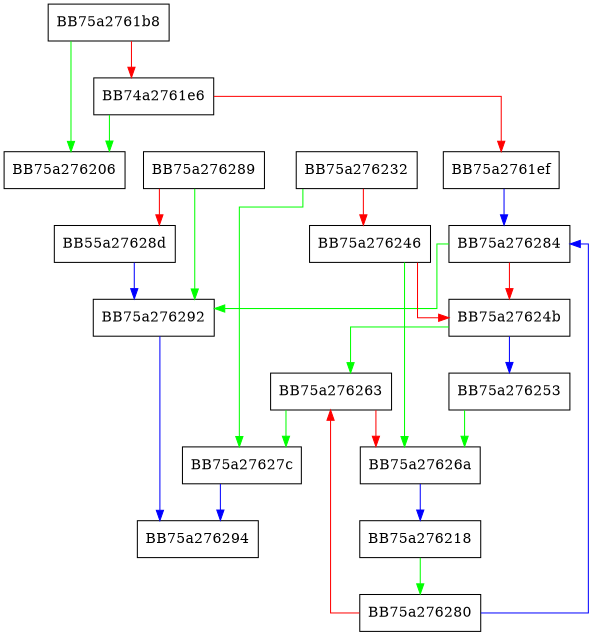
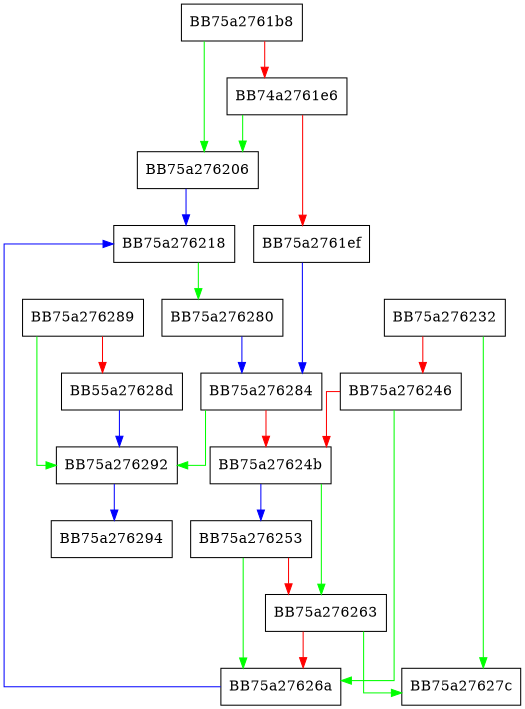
none -> (186, 202)
(220, 497) -> none
(331, 531) -> (289, 571)
